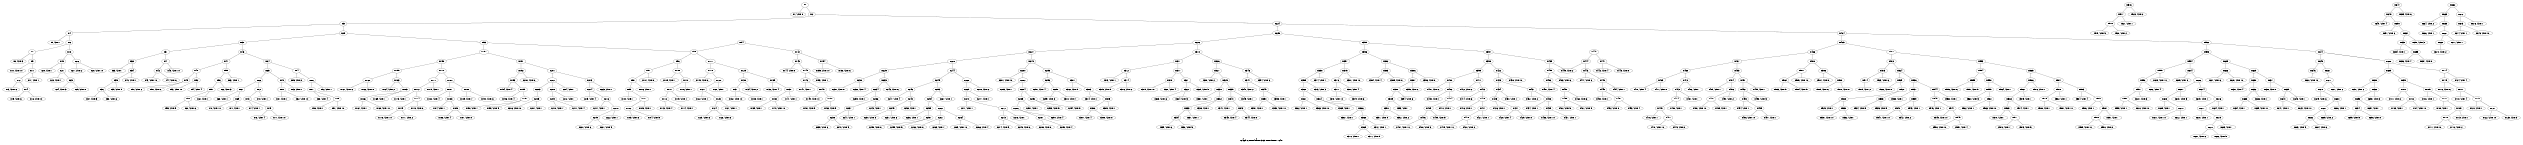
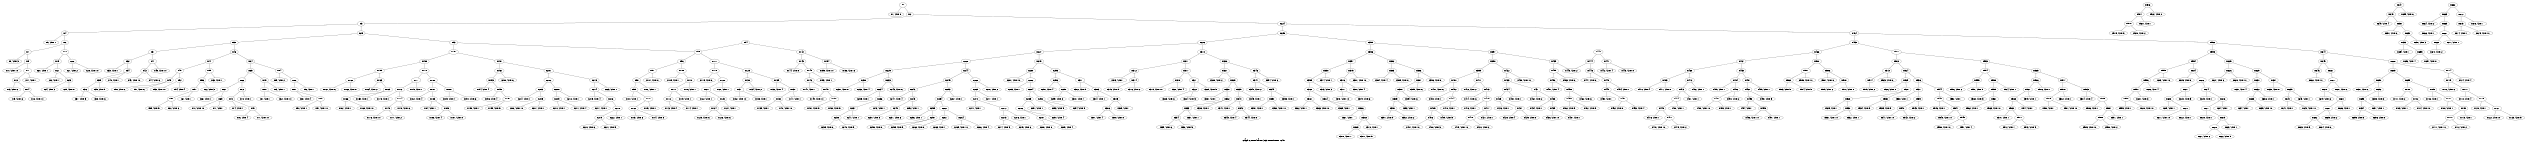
(560, 85) -> (533, 94)
